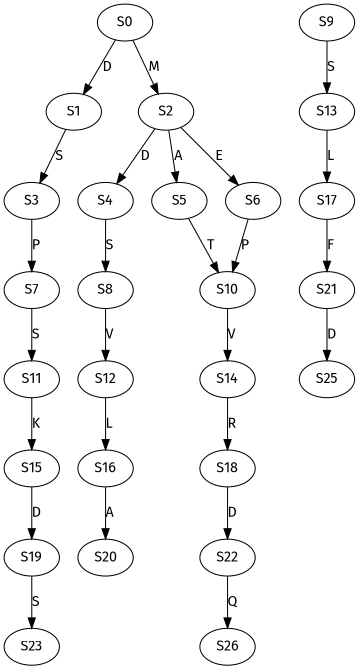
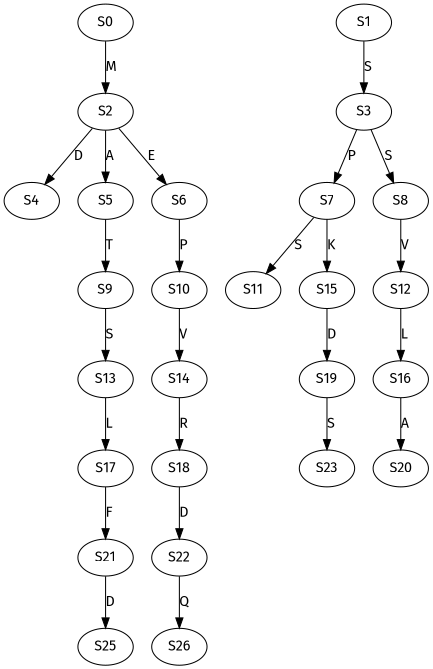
(102, 63) -> none
(106, 240) -> (380, 152)
(201, 241) -> (106, 240)
(32, 419) -> (327, 240)
